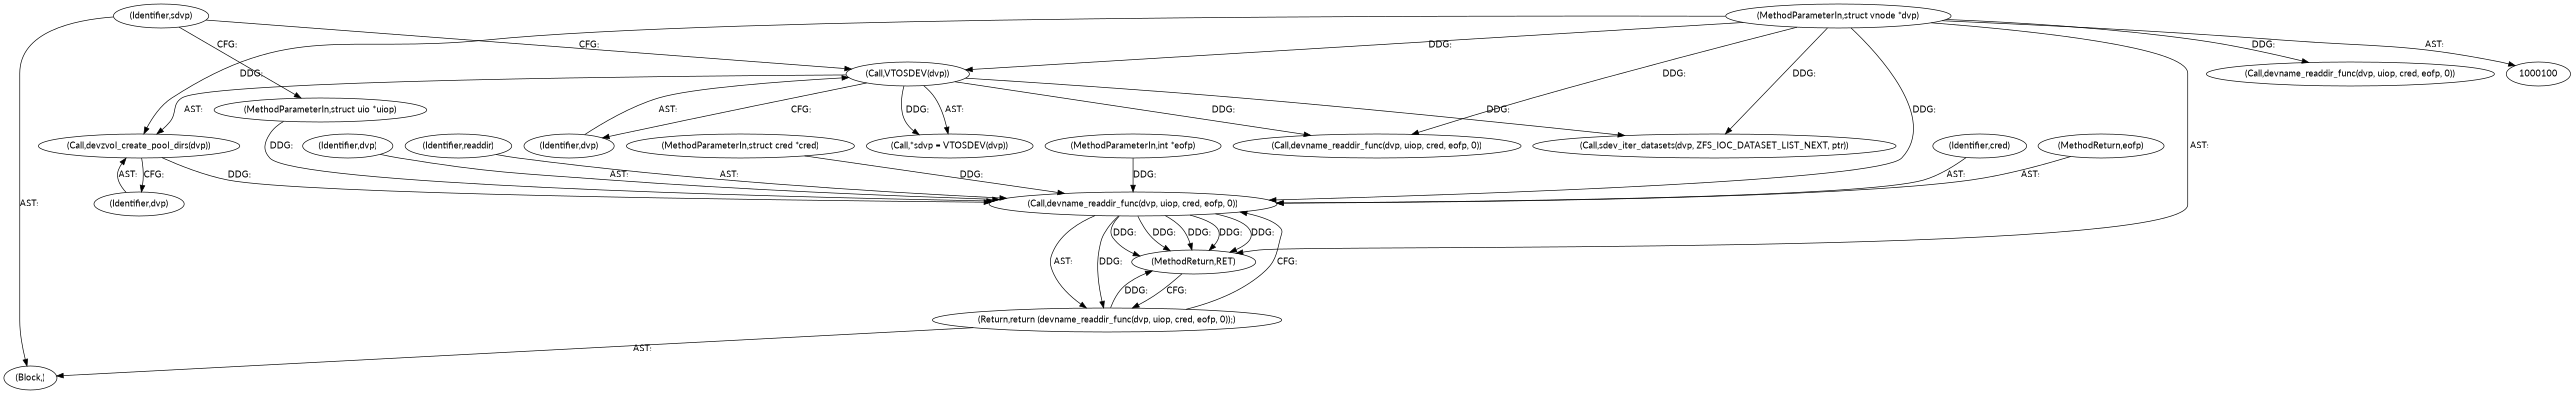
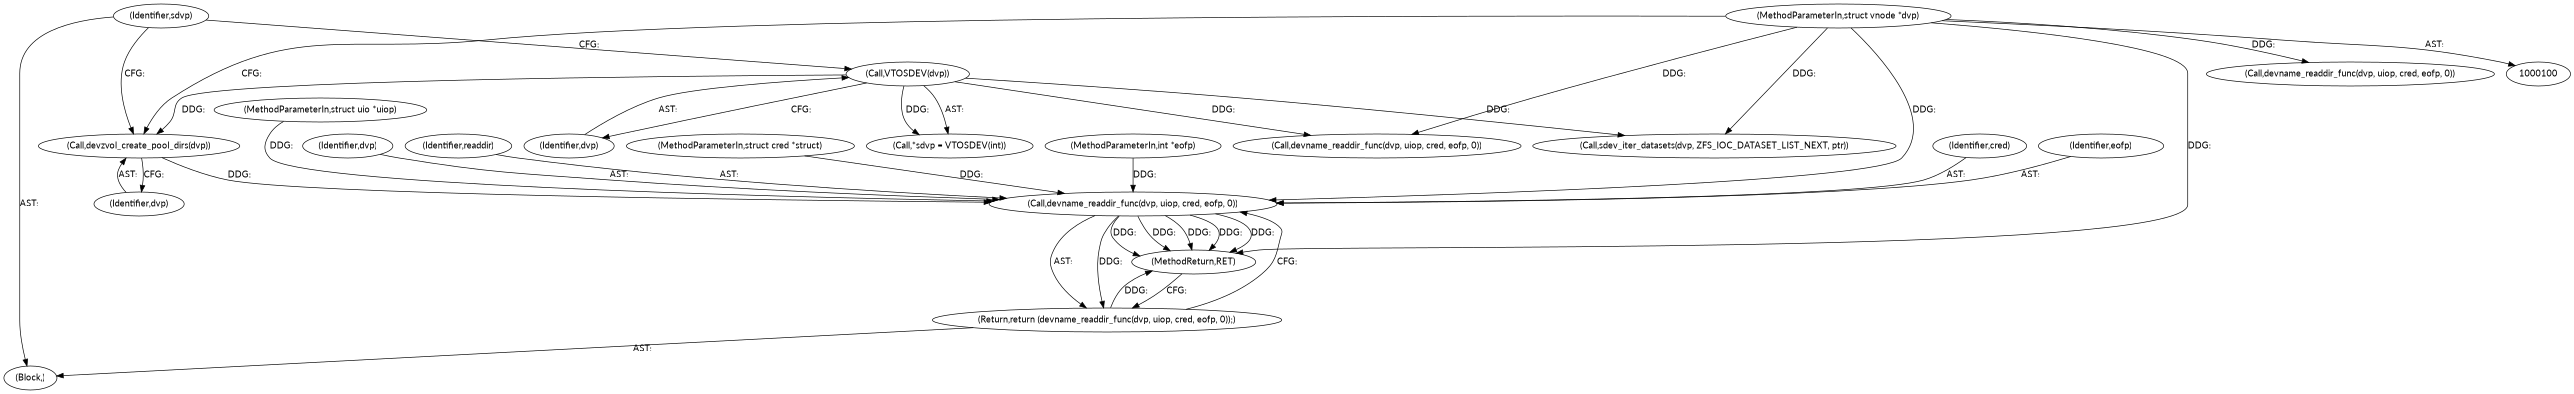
(1358, 46) -> none
(234, 59) -> (122, 74)
(253, 74) -> (253, 74)
(195, 110) -> (195, 110)
(740, 146) -> (740, 146)
(950, 146) -> (950, 146)
(2101, 146) -> (2101, 146)
(2201, 146) -> (2201, 146)
